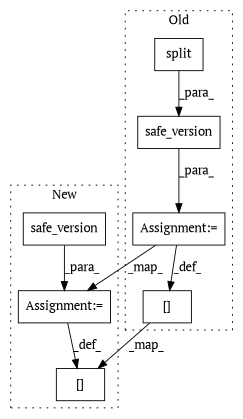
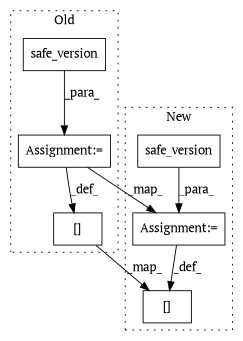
(179, 55) -> none
